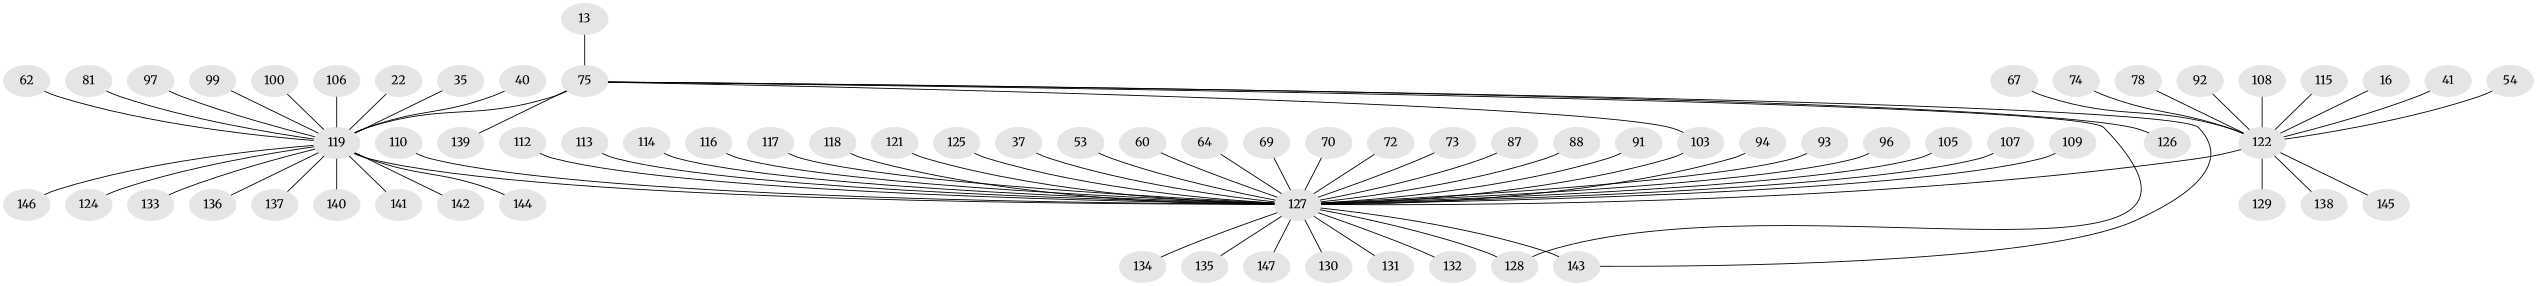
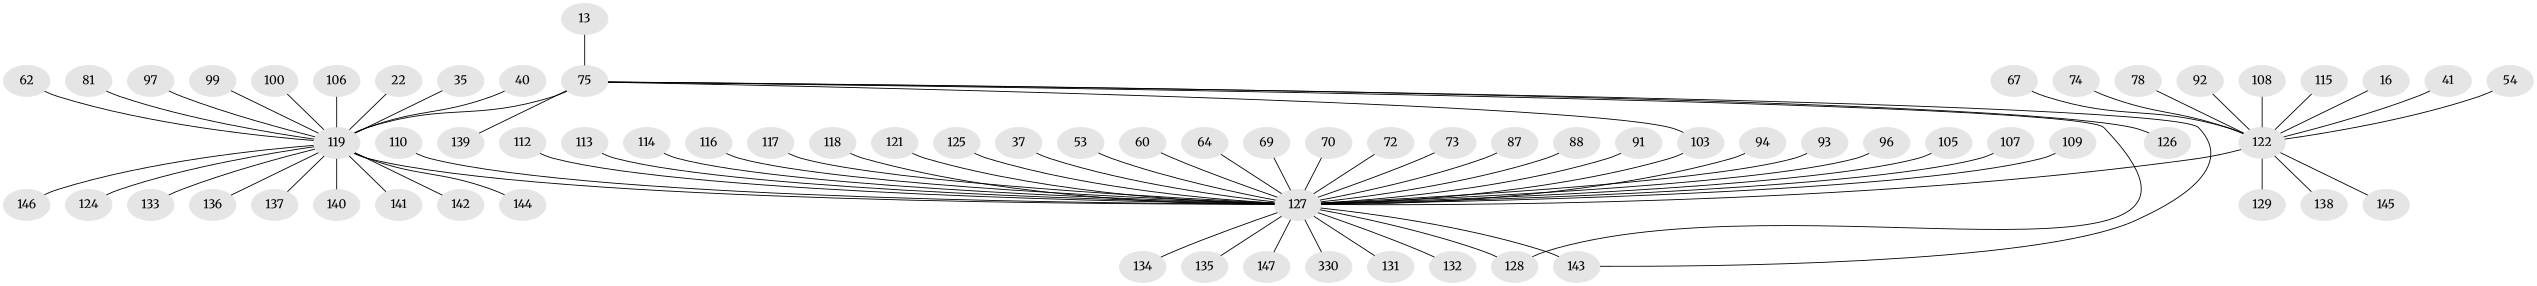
(1329, 267) -> (1329, 267)
